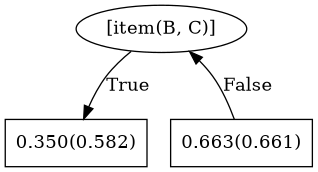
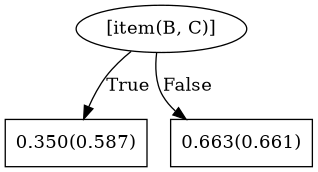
(220, 88) -> (158, 85)
(76, 143) -> (76, 143)
